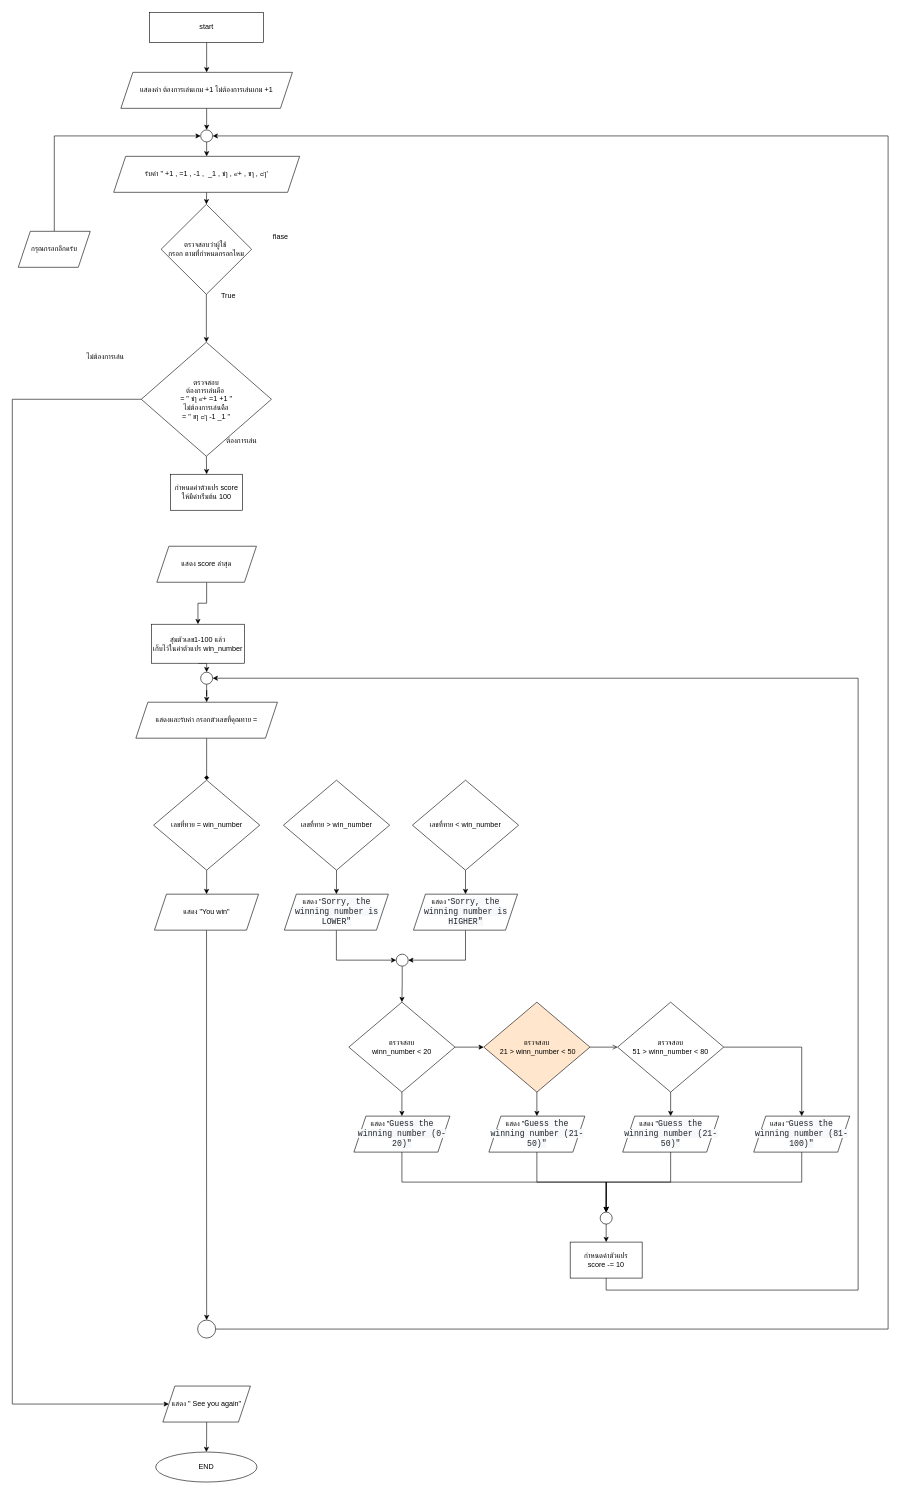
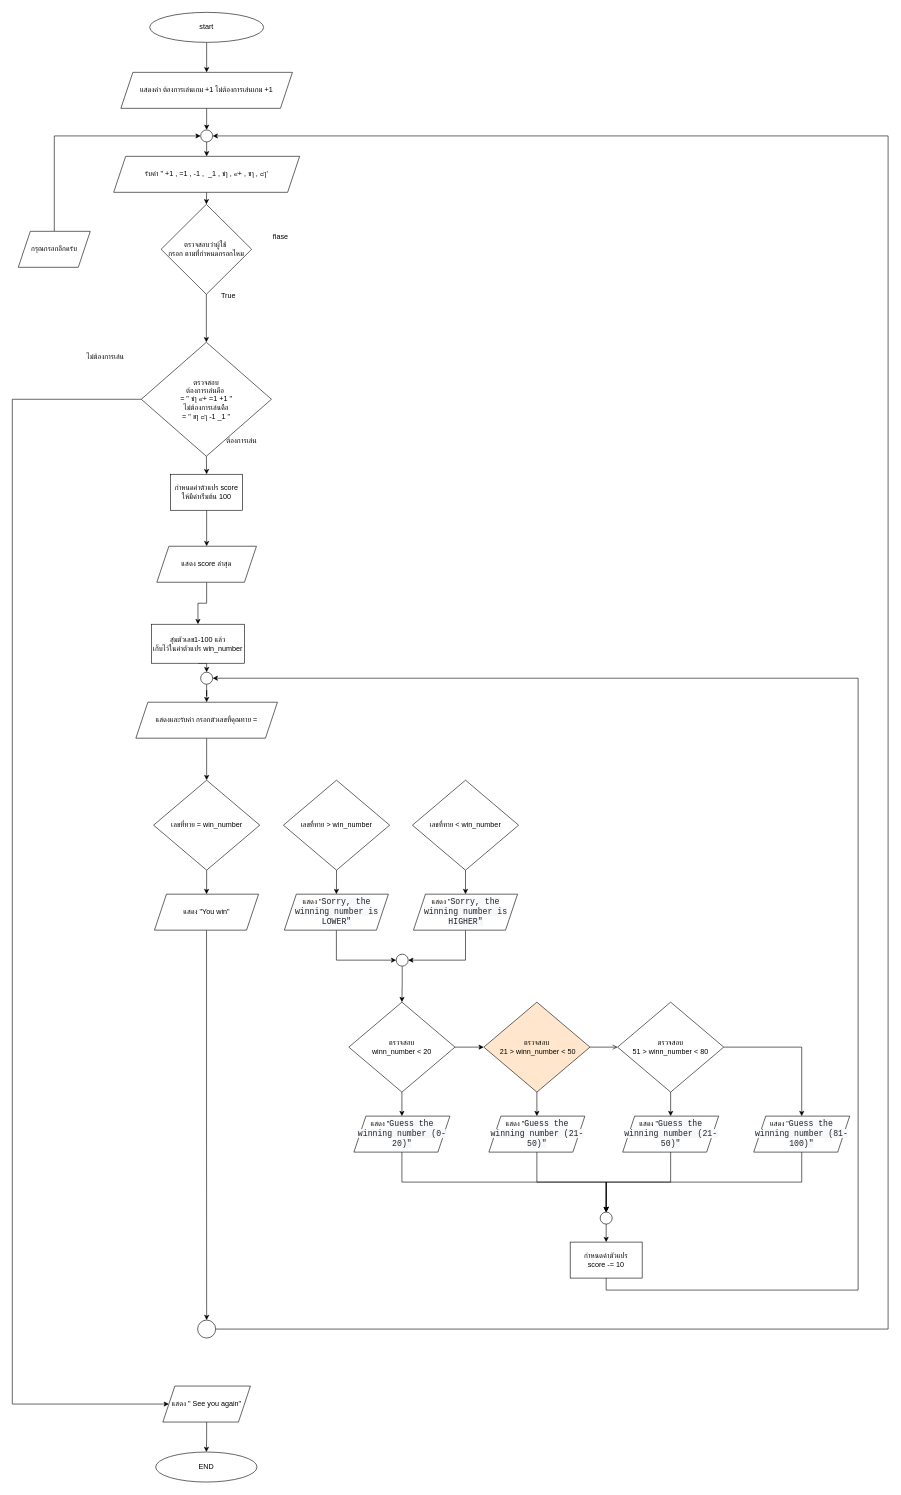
(207, 27) -> (207, 27)
none -> (207, 526)
(207, 774) -> (207, 774)
